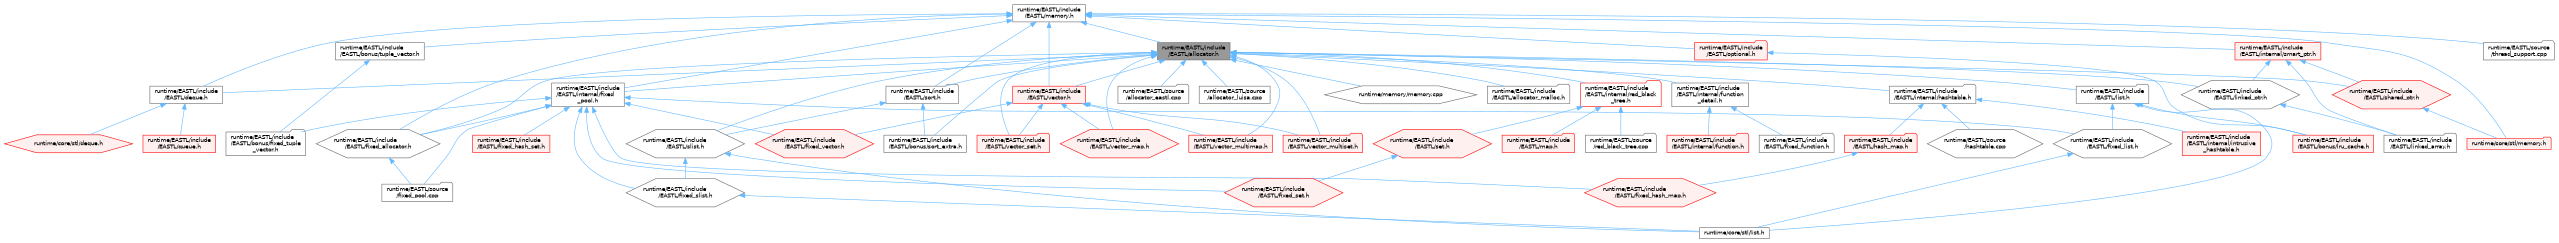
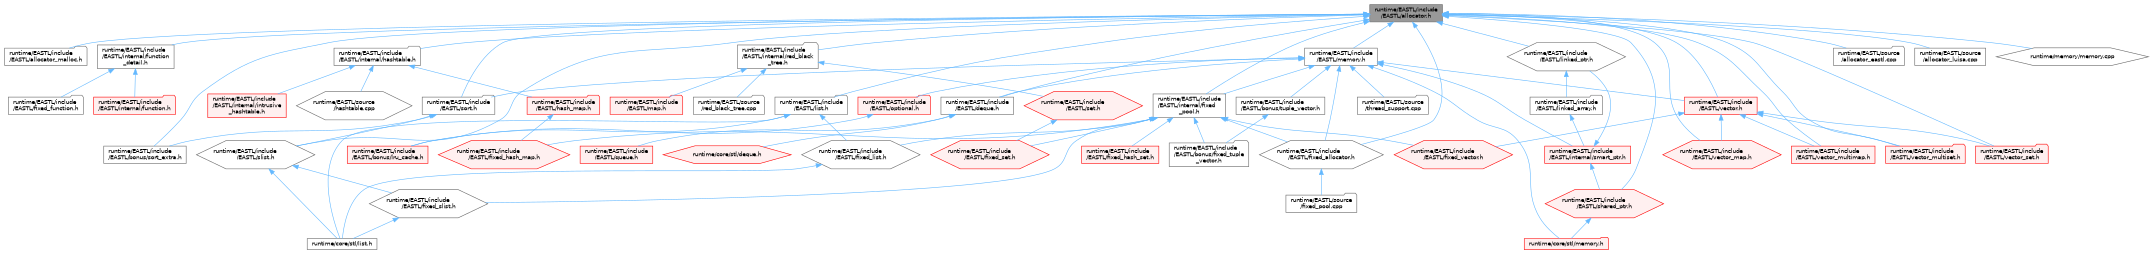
(1124, 33) -> (1371, 37)
(1621, 95) -> (778, 57)
(2334, 112) -> (1579, 136)
(473, 128) -> none
